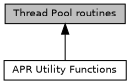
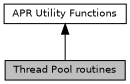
(65, 47) -> (65, 47)
